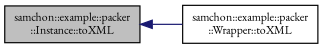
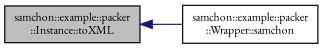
(250, 24) -> (250, 24)
